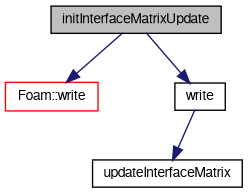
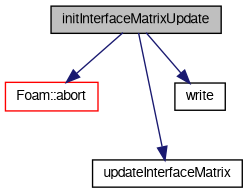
(52, 97) -> (52, 97)
(187, 129) -> (150, 90)
